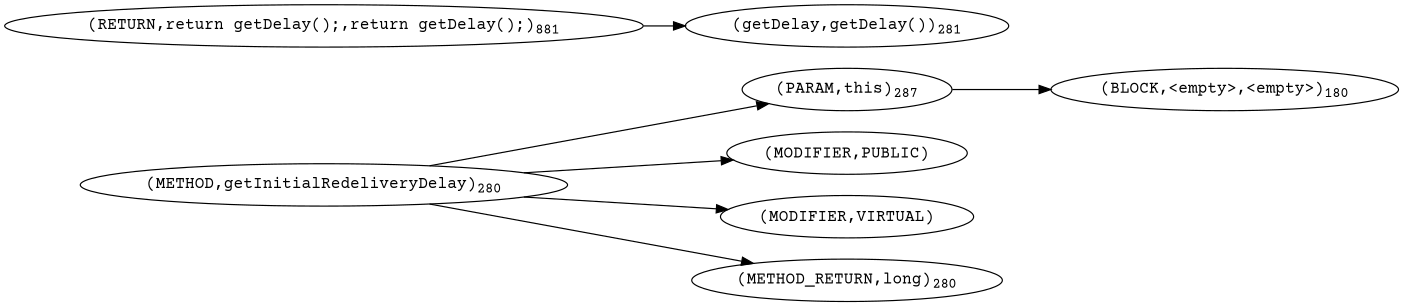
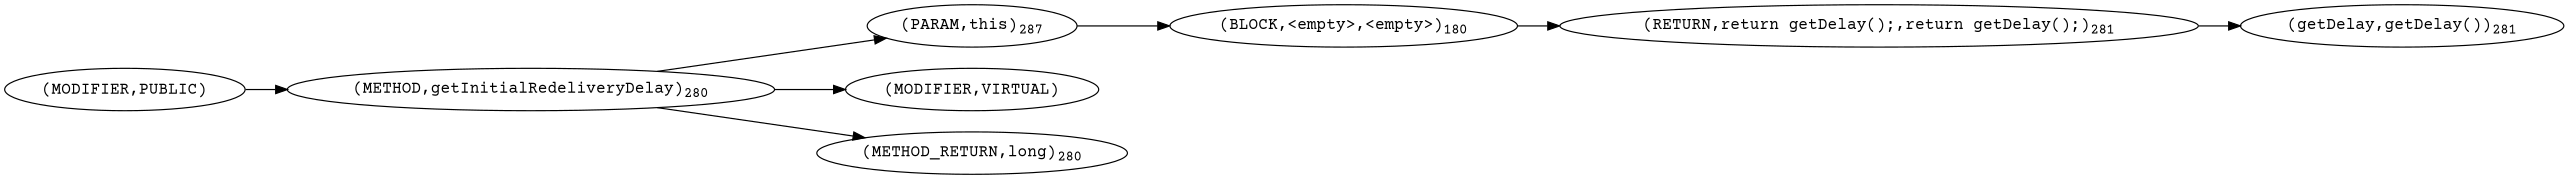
(548, 24) -> (2103, 24)
none -> (1533, 26)
(622, 167) -> (260, 90)
